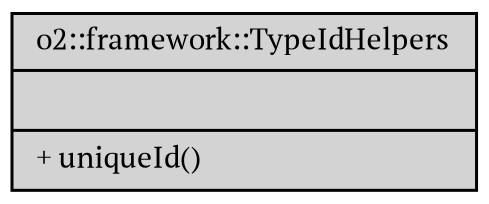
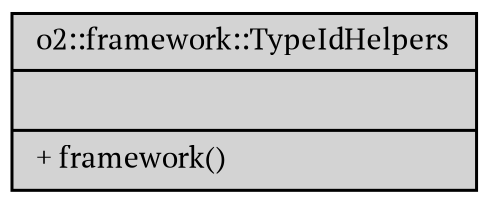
(120, 159) -> (132, 159)
